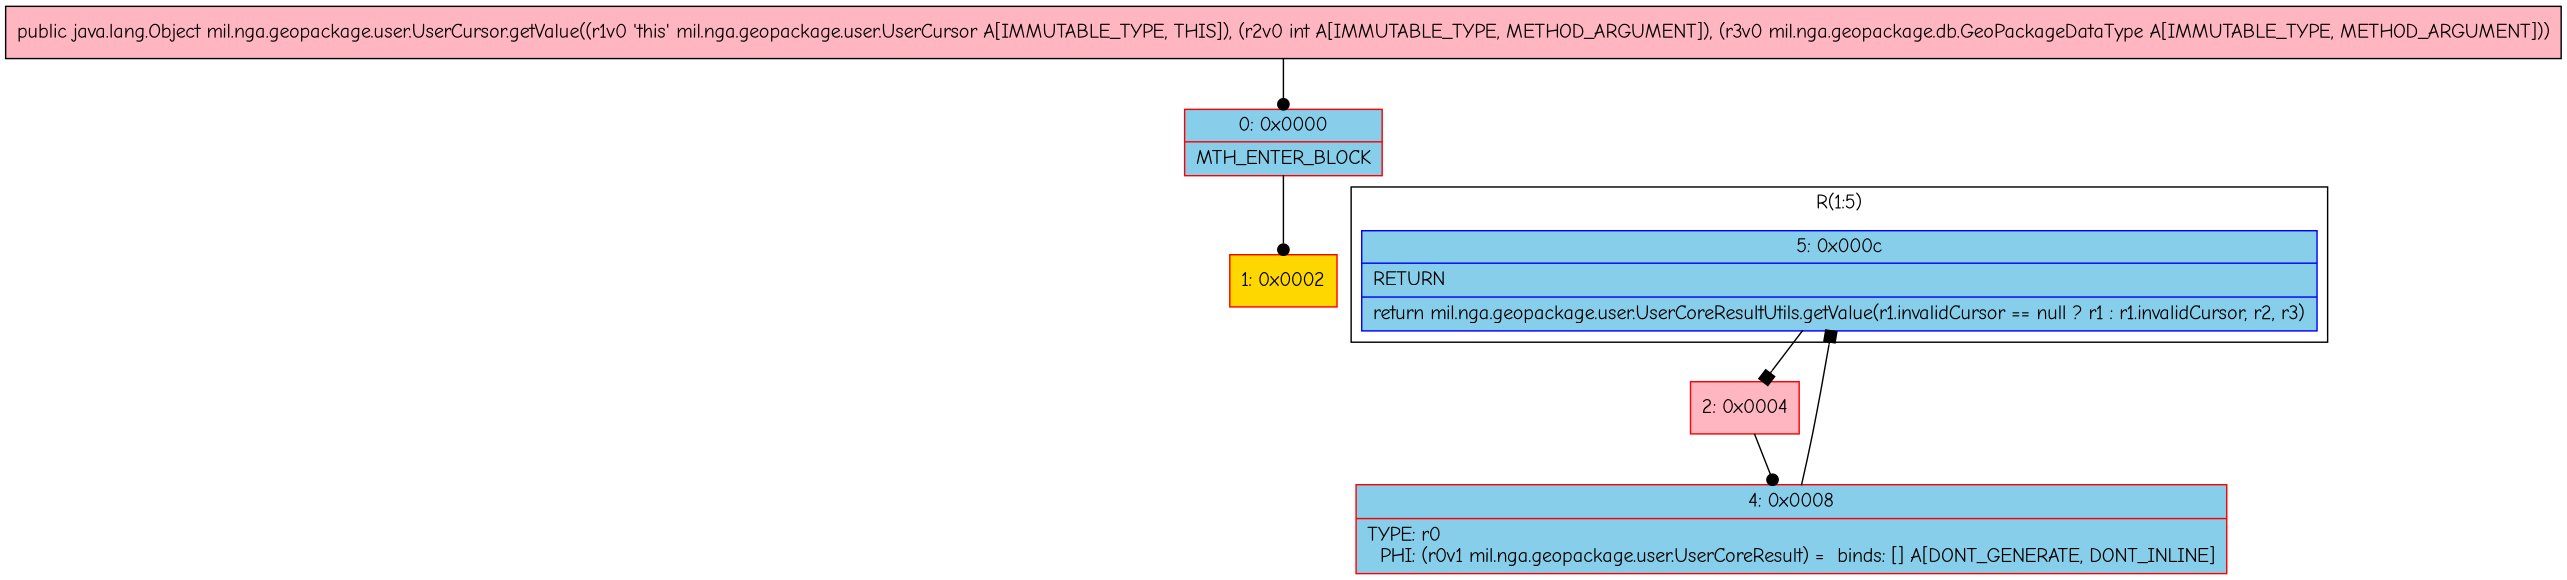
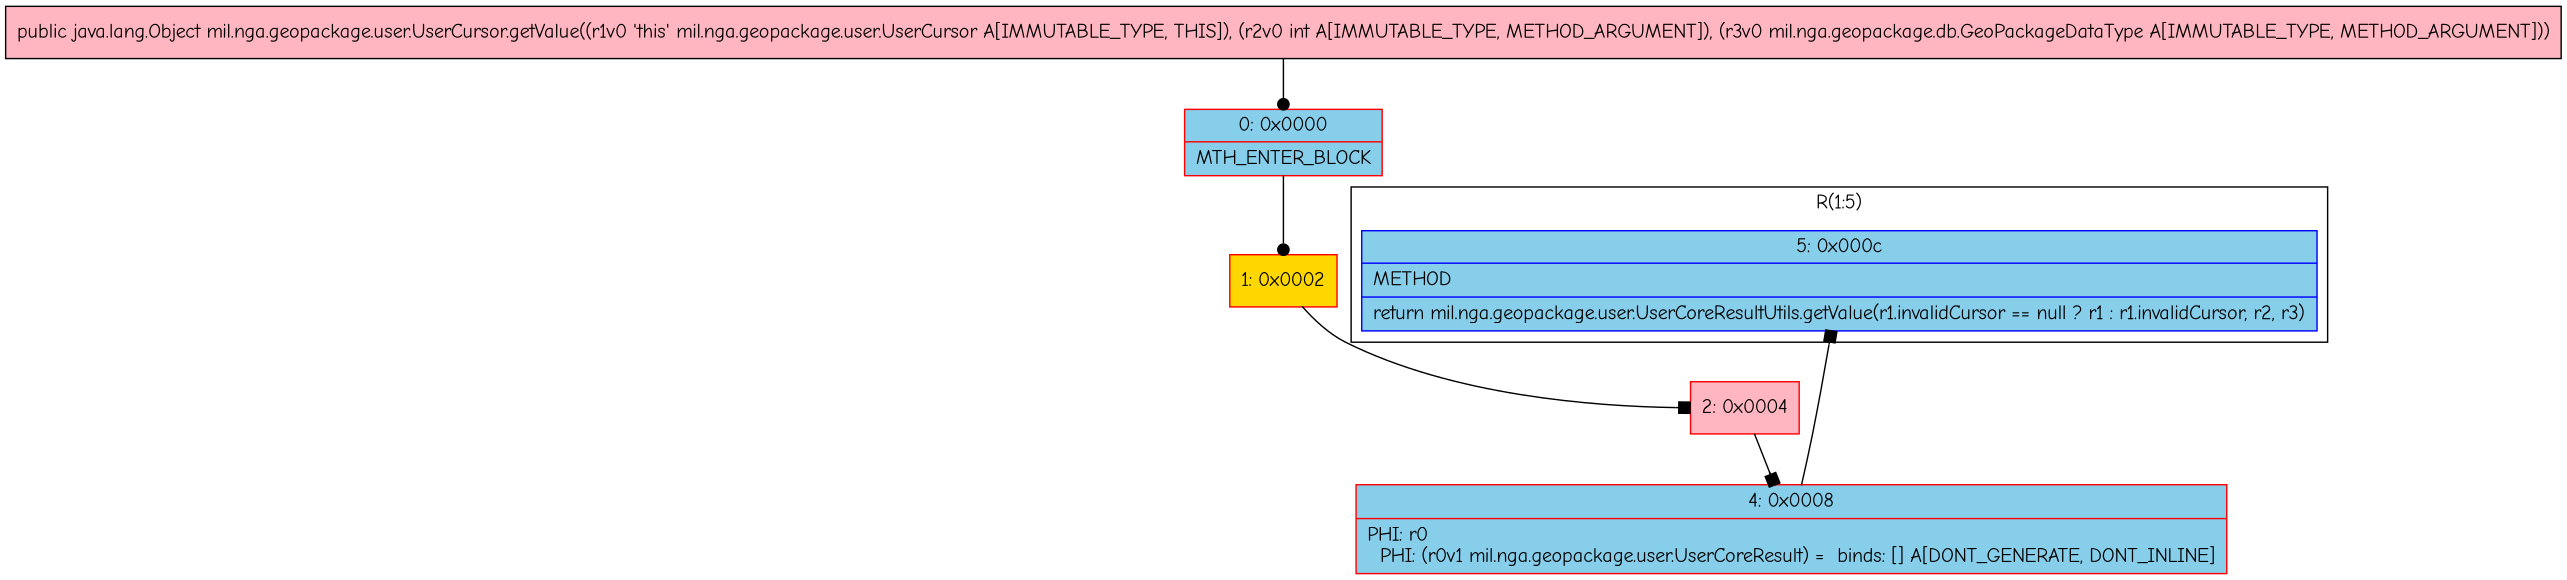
(1410, 279) -> (1413, 279)
(1787, 351) -> (1479, 387)
(1762, 454) -> (1762, 454)
(1408, 535) -> (1401, 535)
